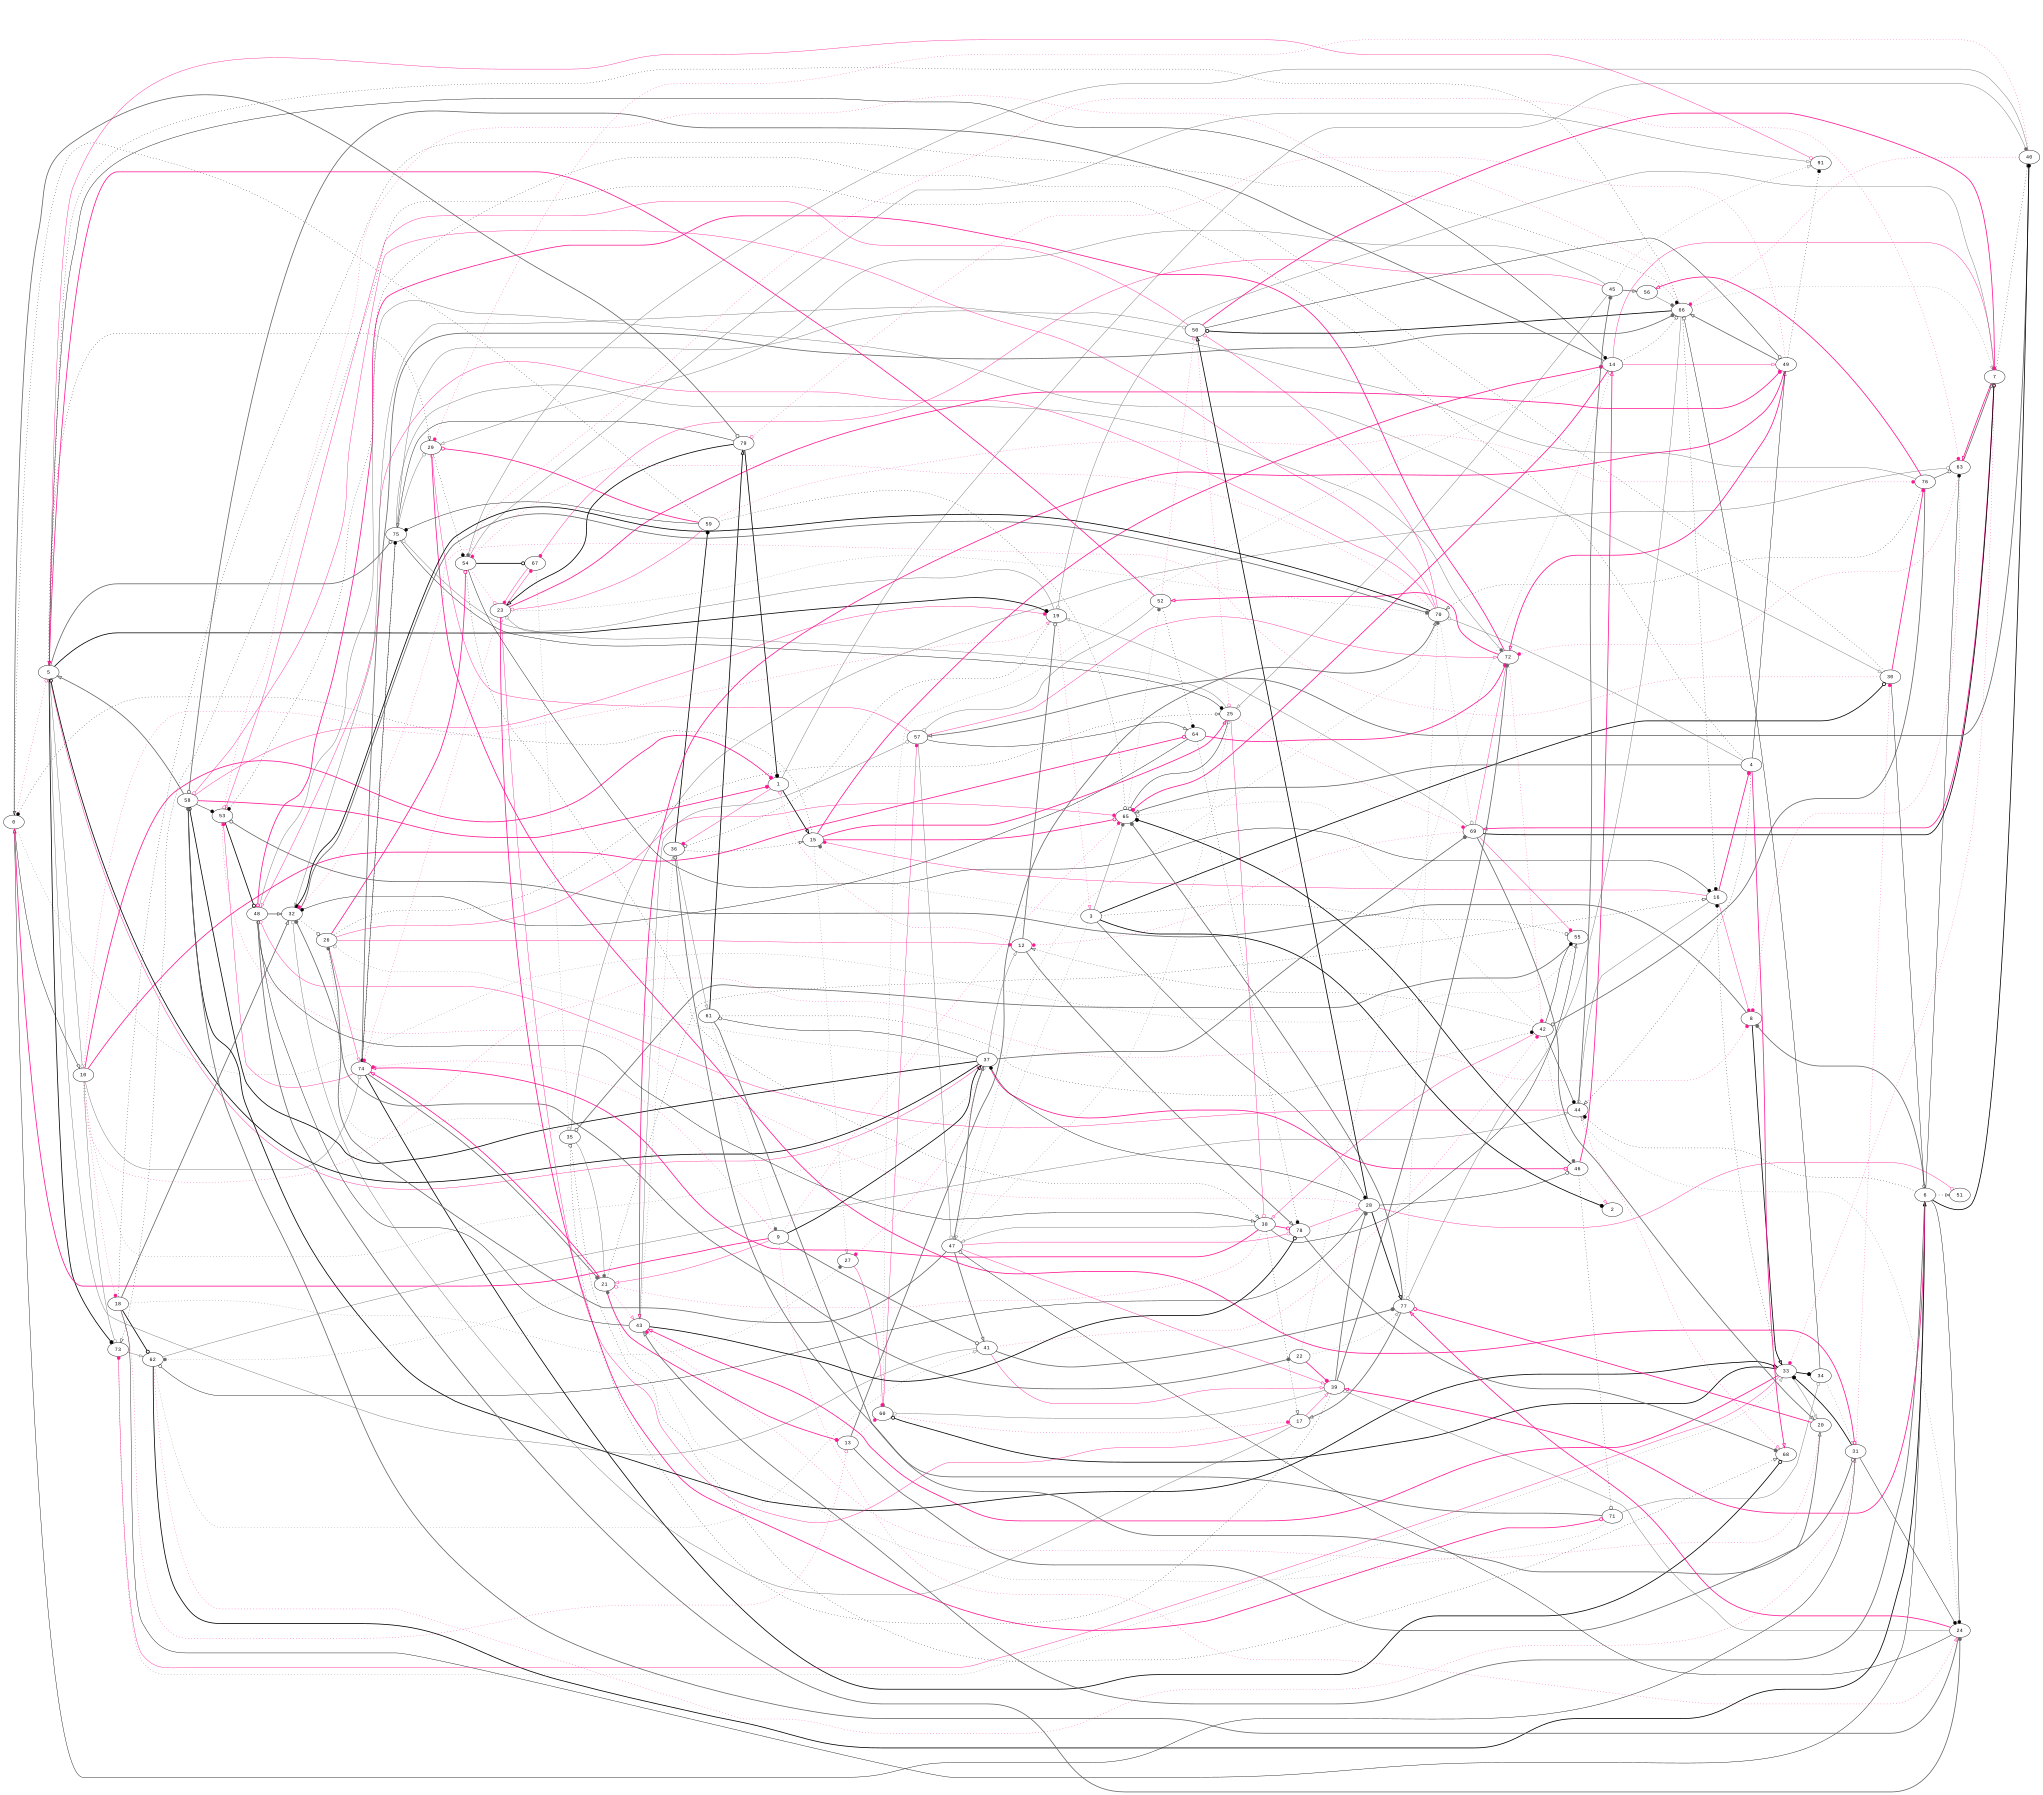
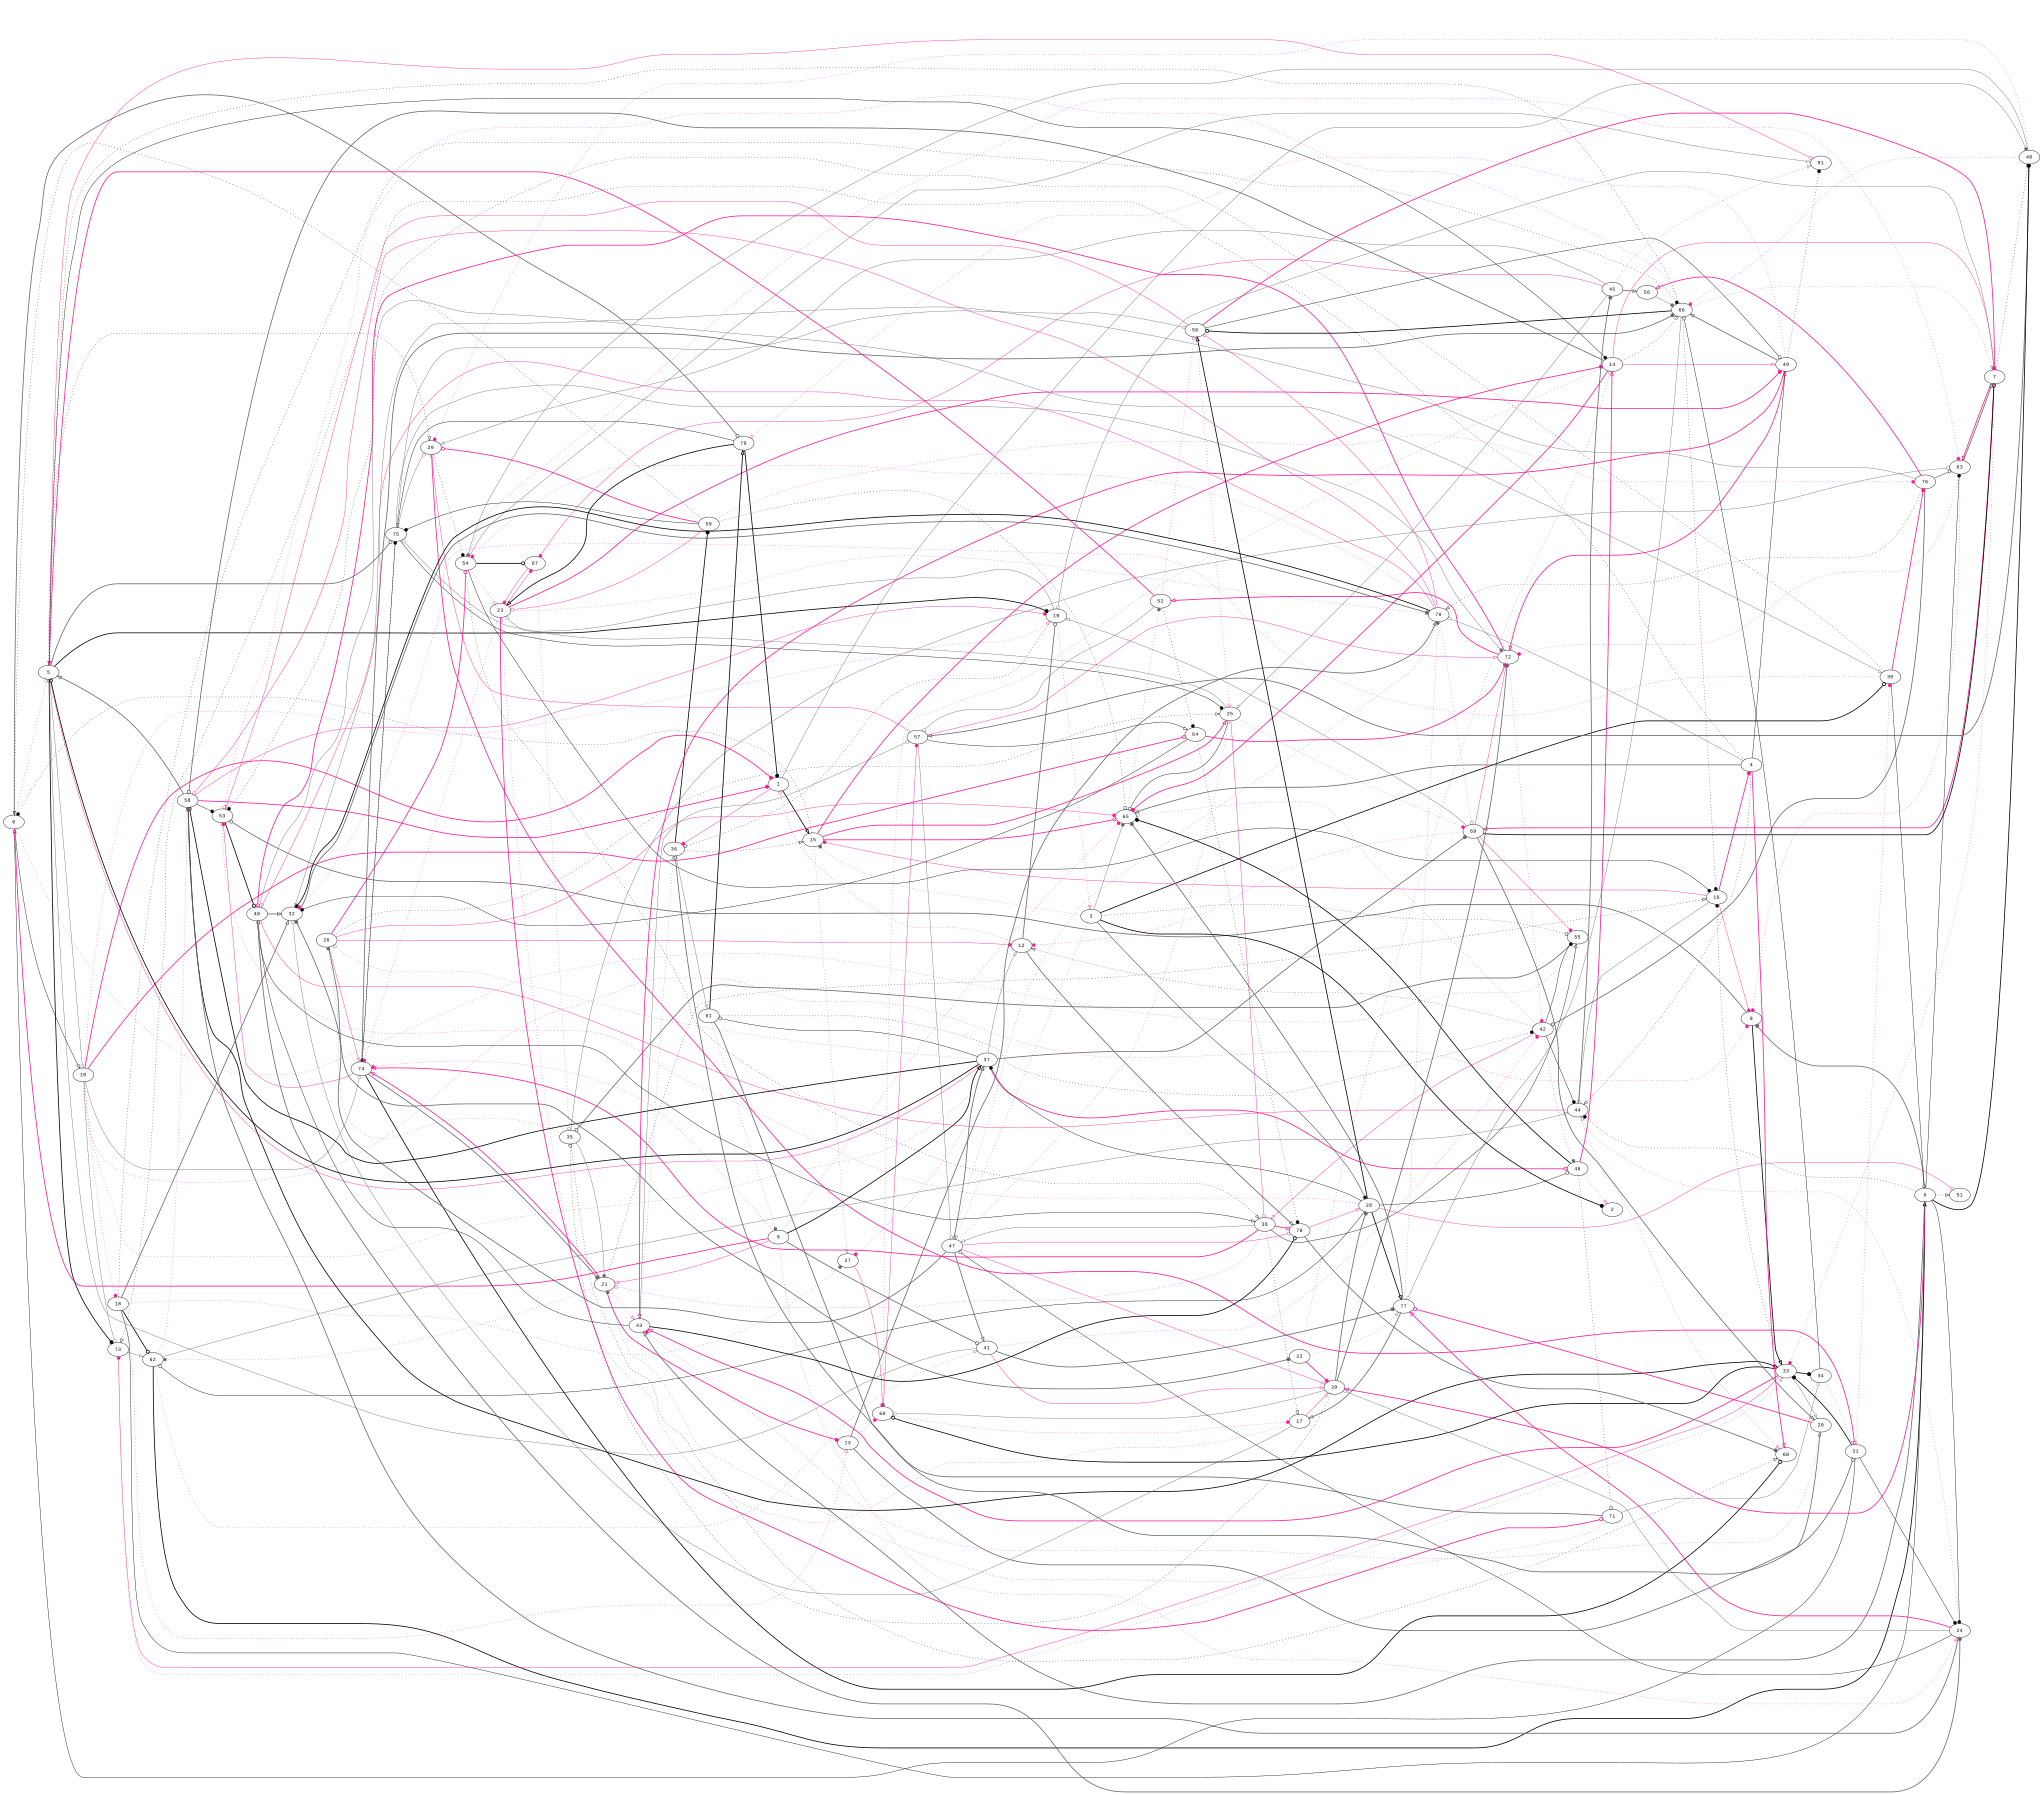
(308, 926) -> none
(618, 1366) -> (618, 1366)
(952, 1733) -> (180, 1083)
